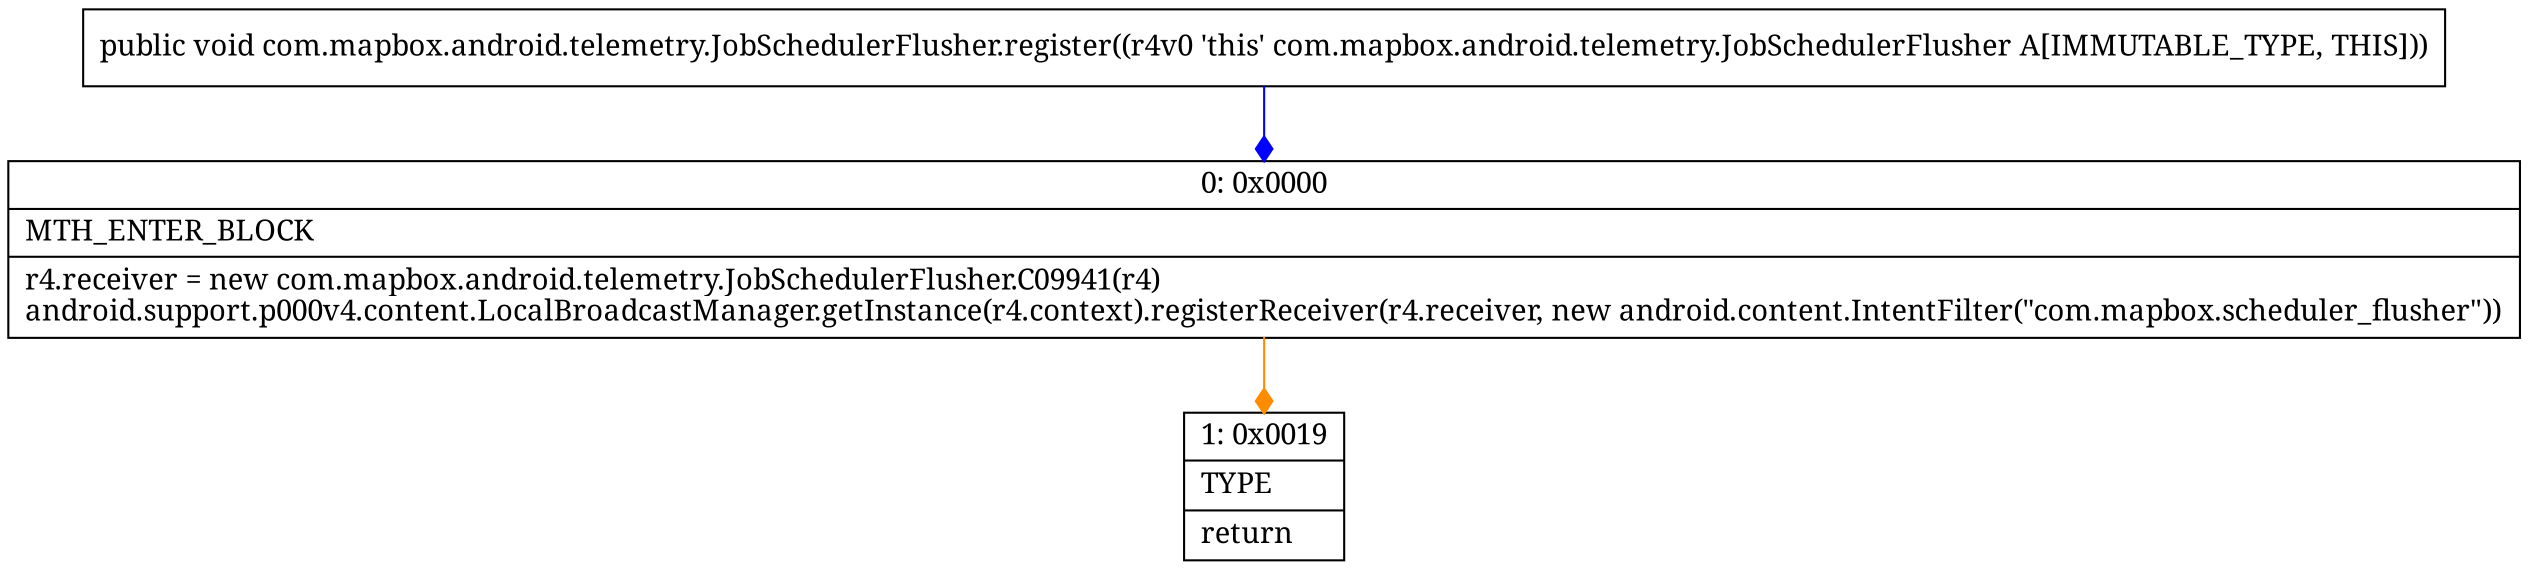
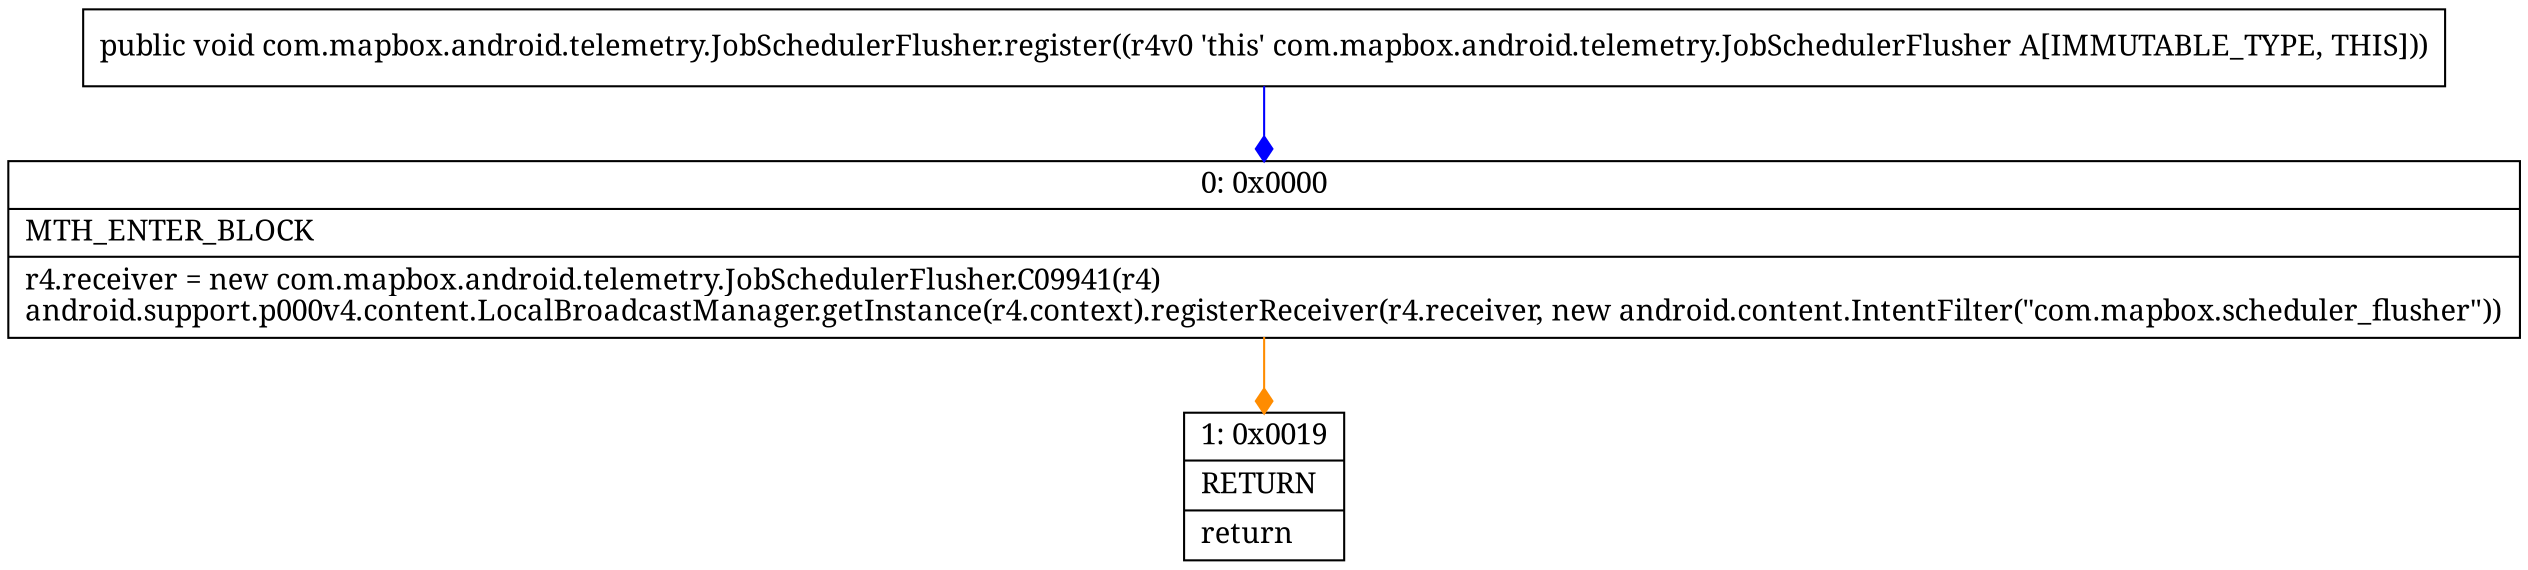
(1237, 484) -> (1259, 484)
